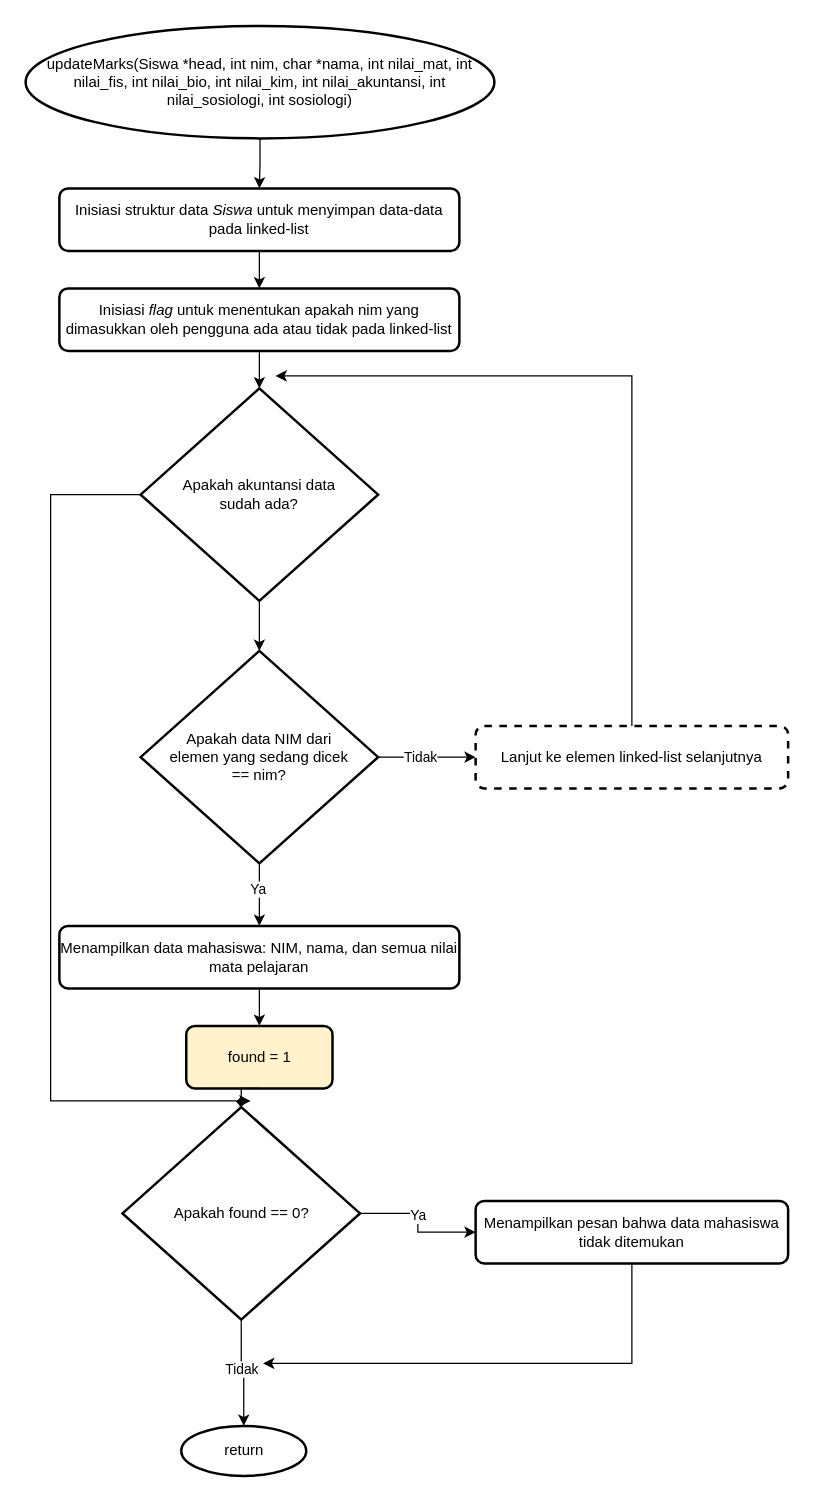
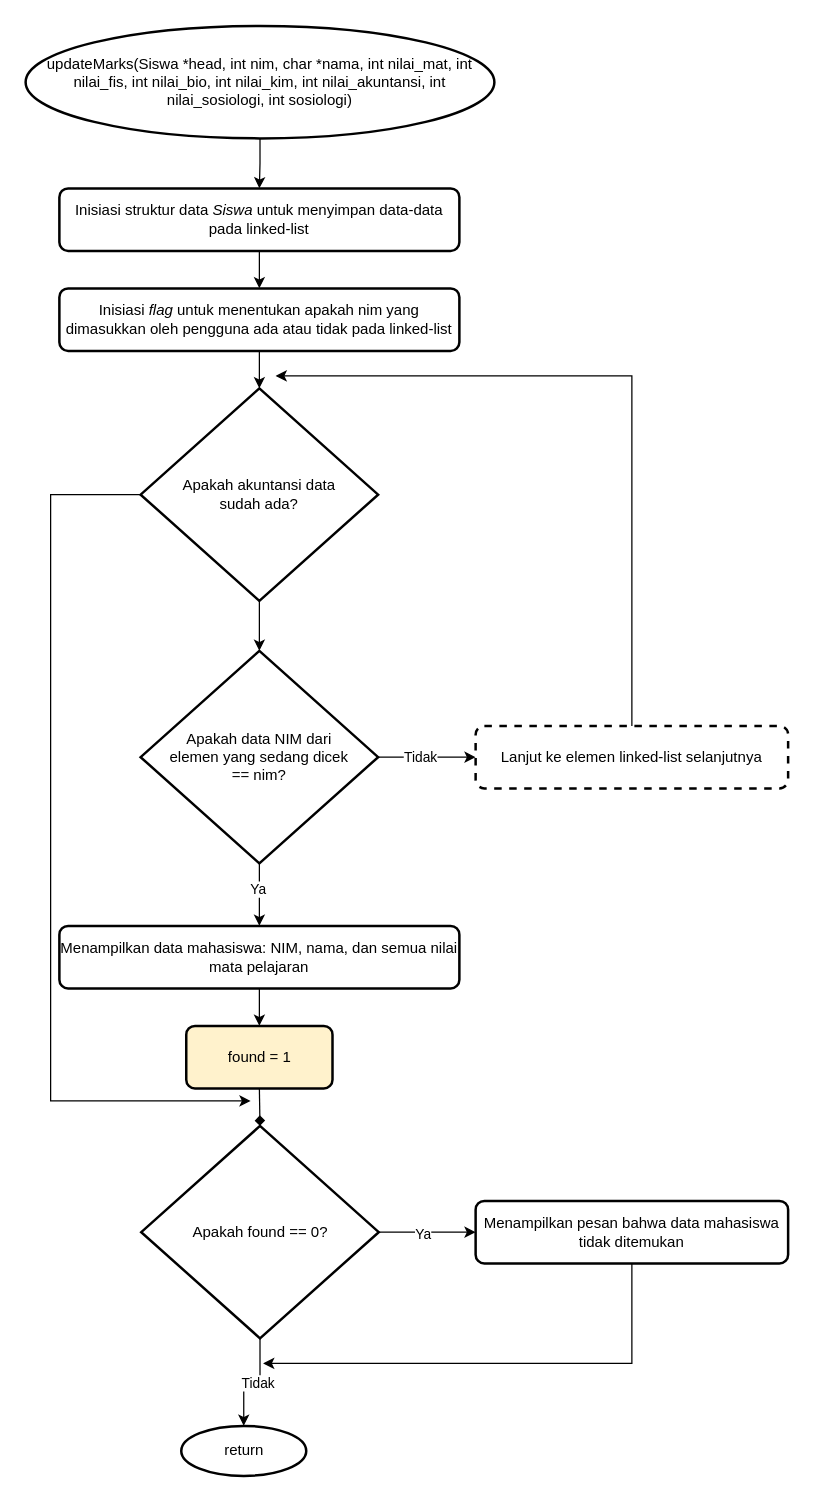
(241, 1213) -> (260, 1232)
